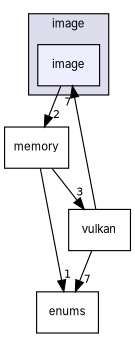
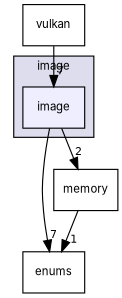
(65, 184) -> none
(86, 266) -> (42, 184)
